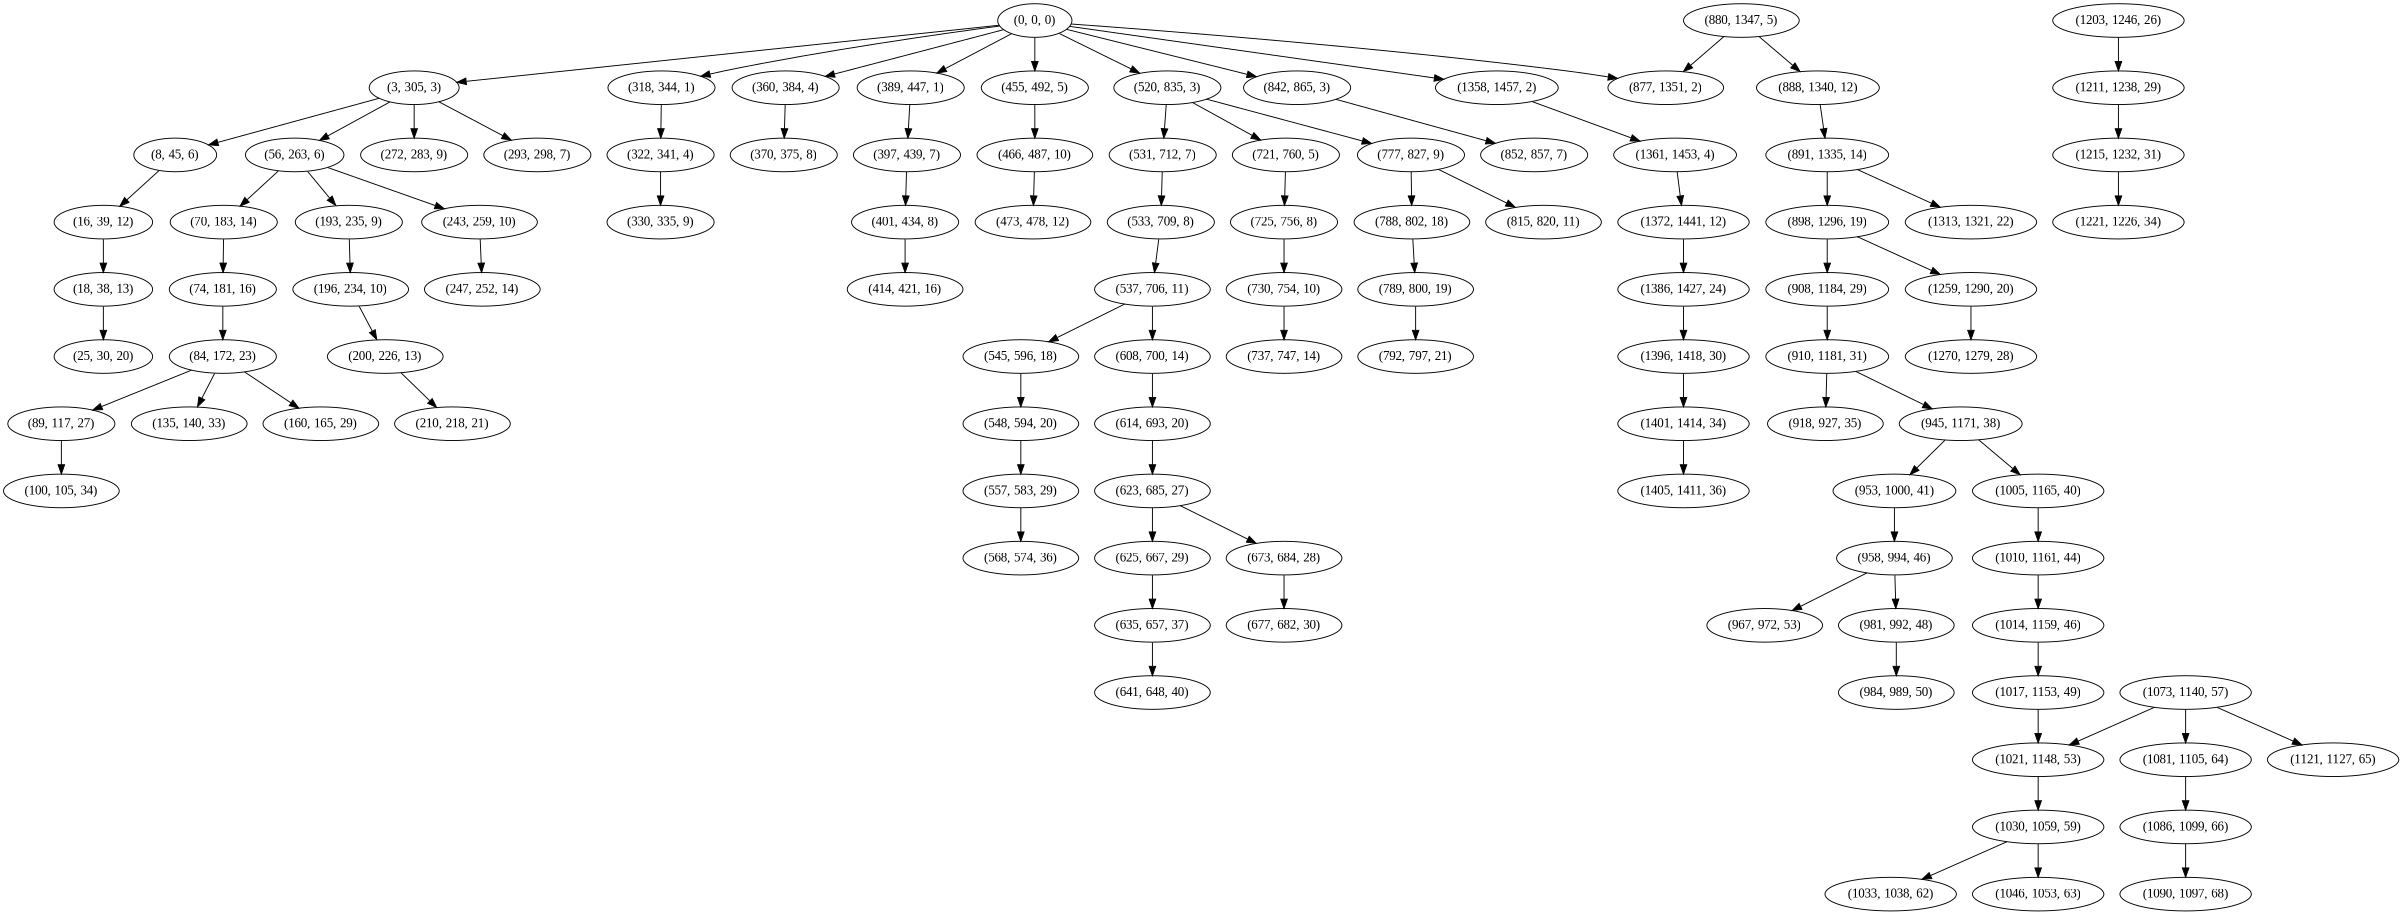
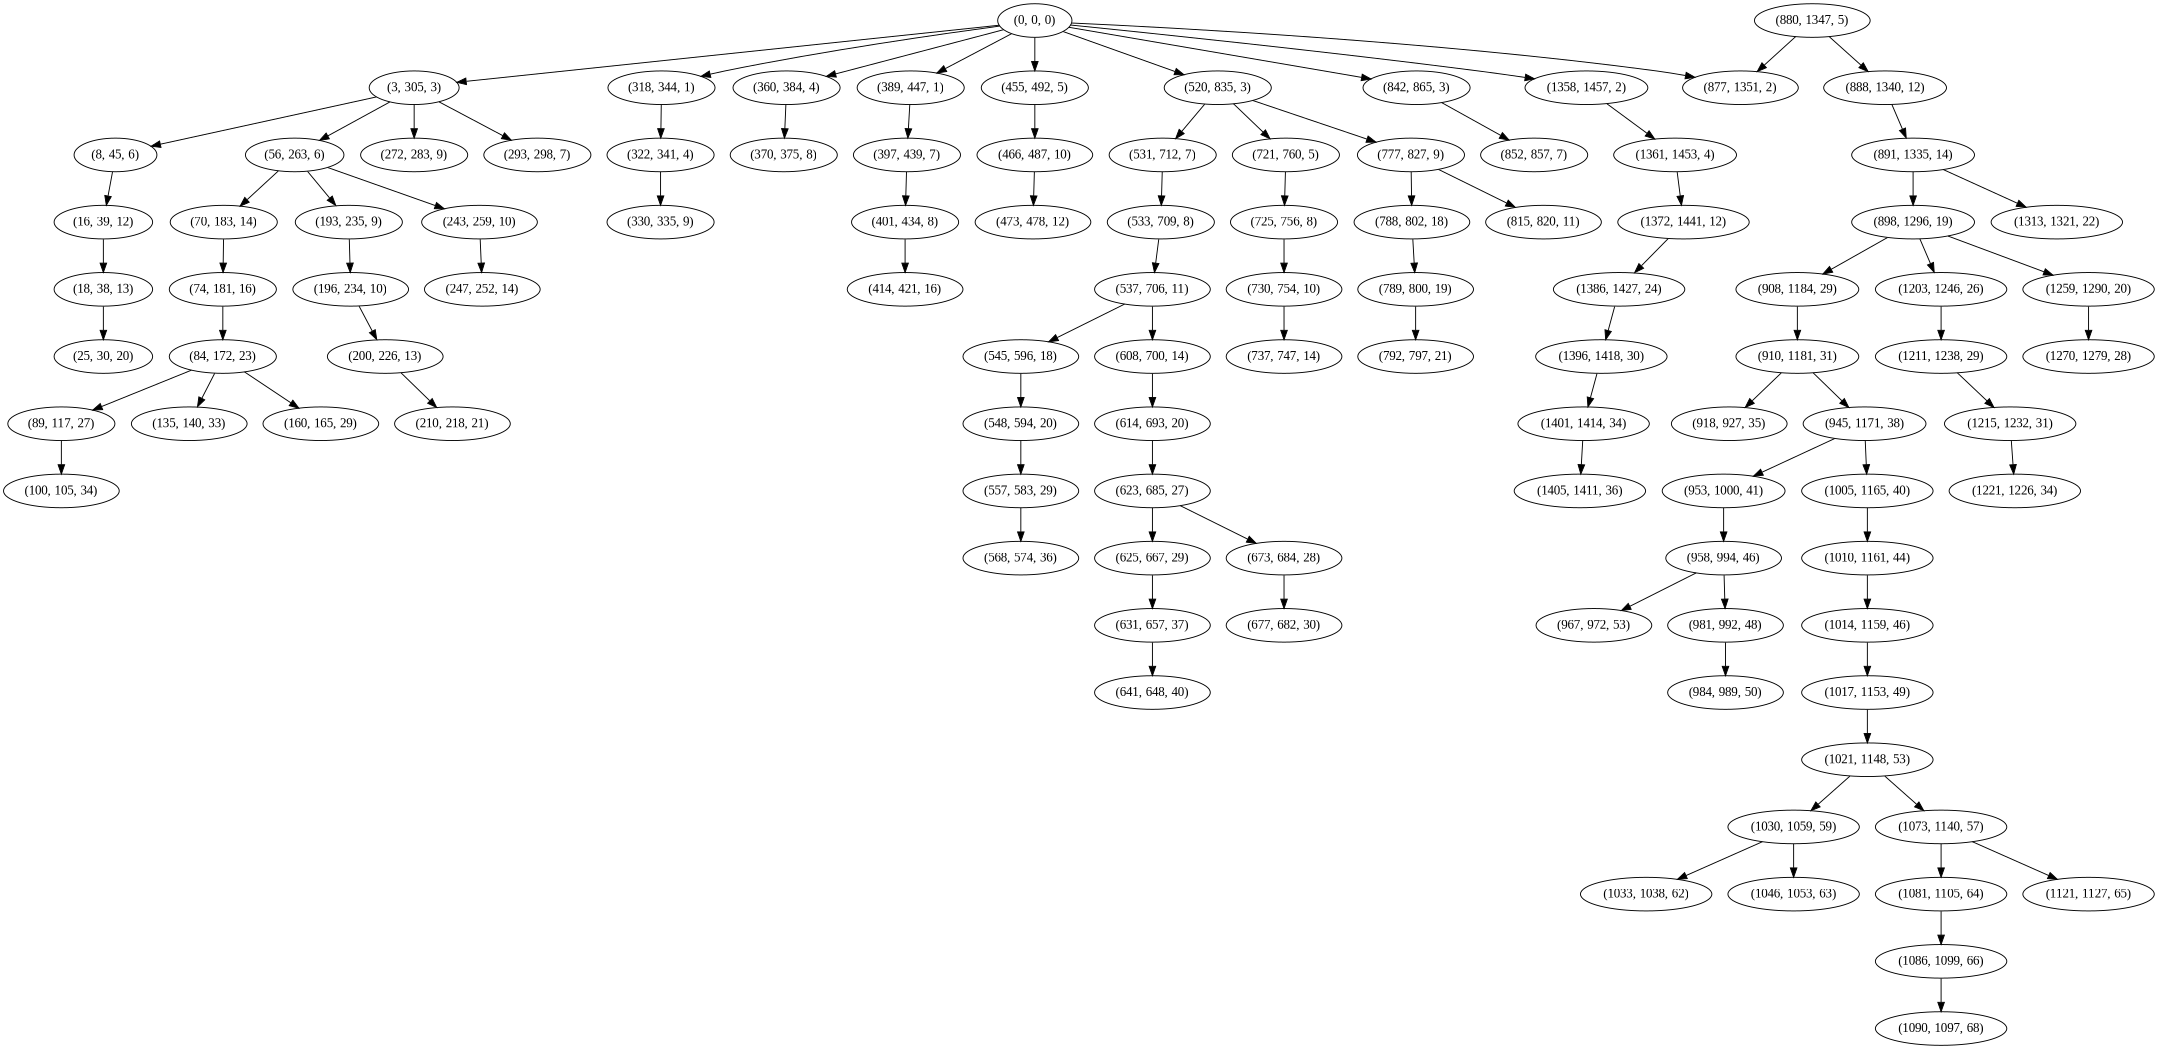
none -> (1925, 251)
(1152, 625) -> (1152, 625)
(2116, 724) -> (1901, 790)
